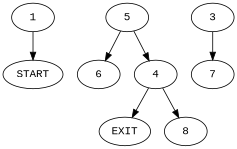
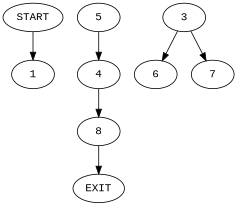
(33, 42) -> (33, 42)
(115, 42) -> (172, 42)
(142, 99) -> (99, 156)
